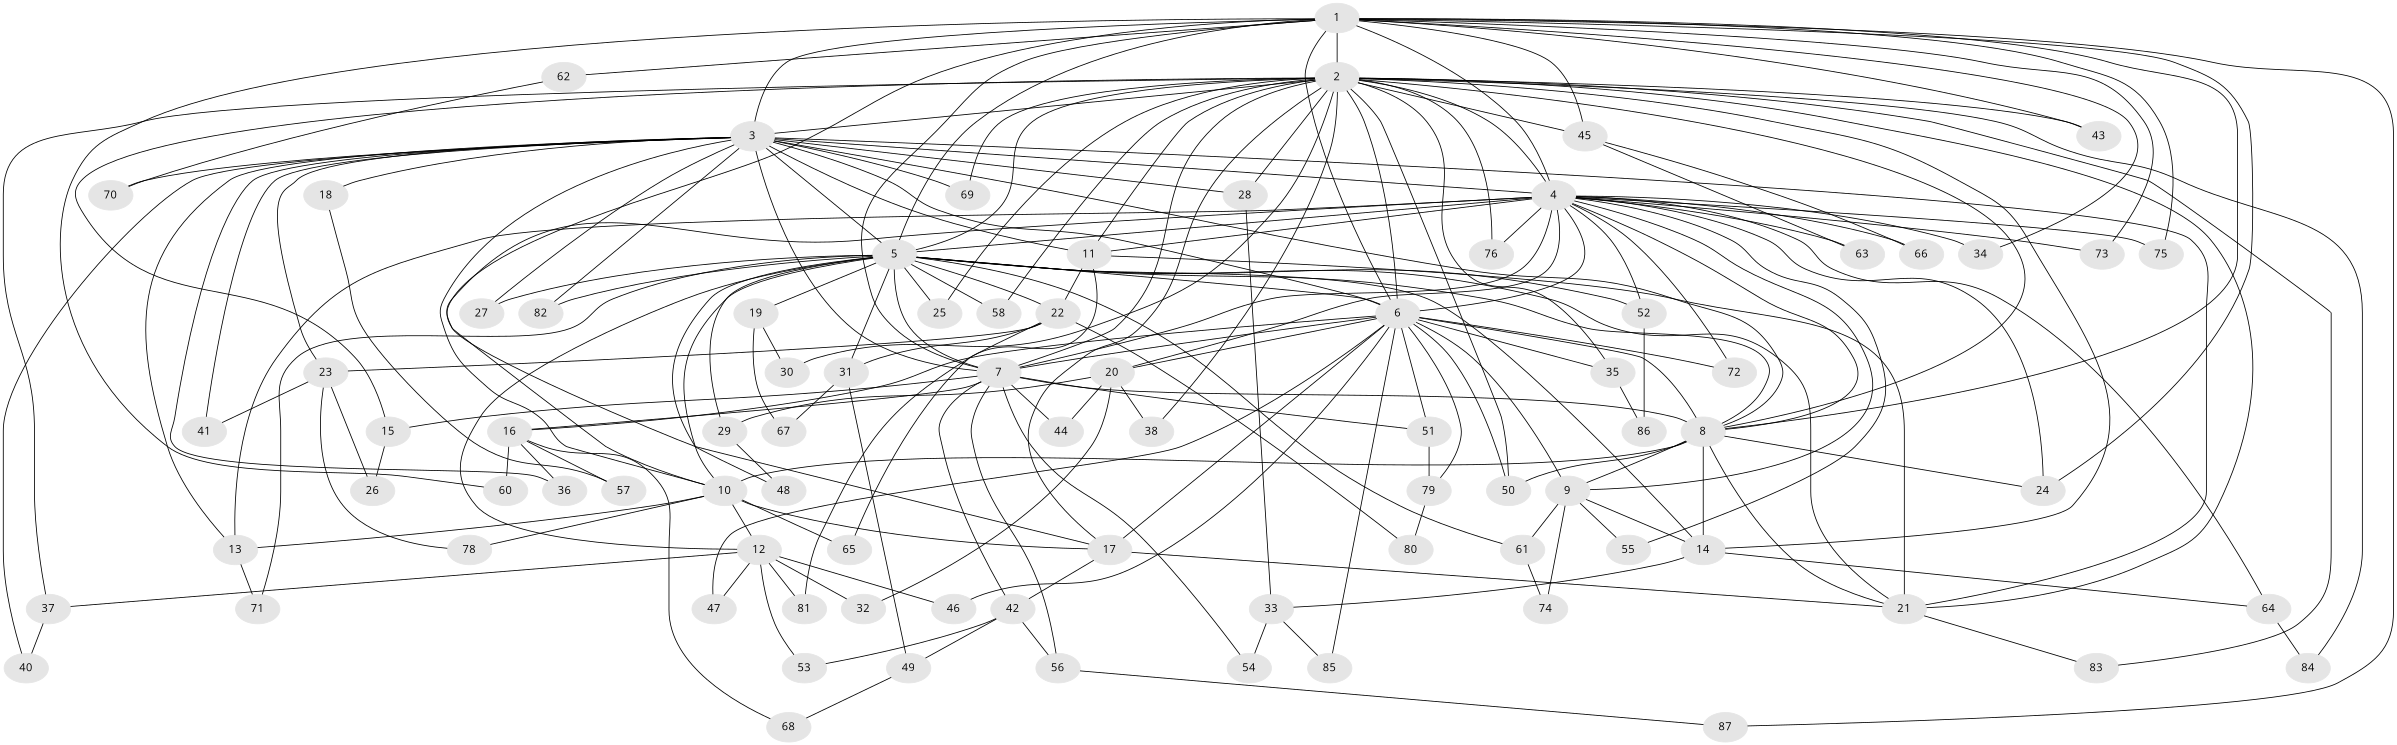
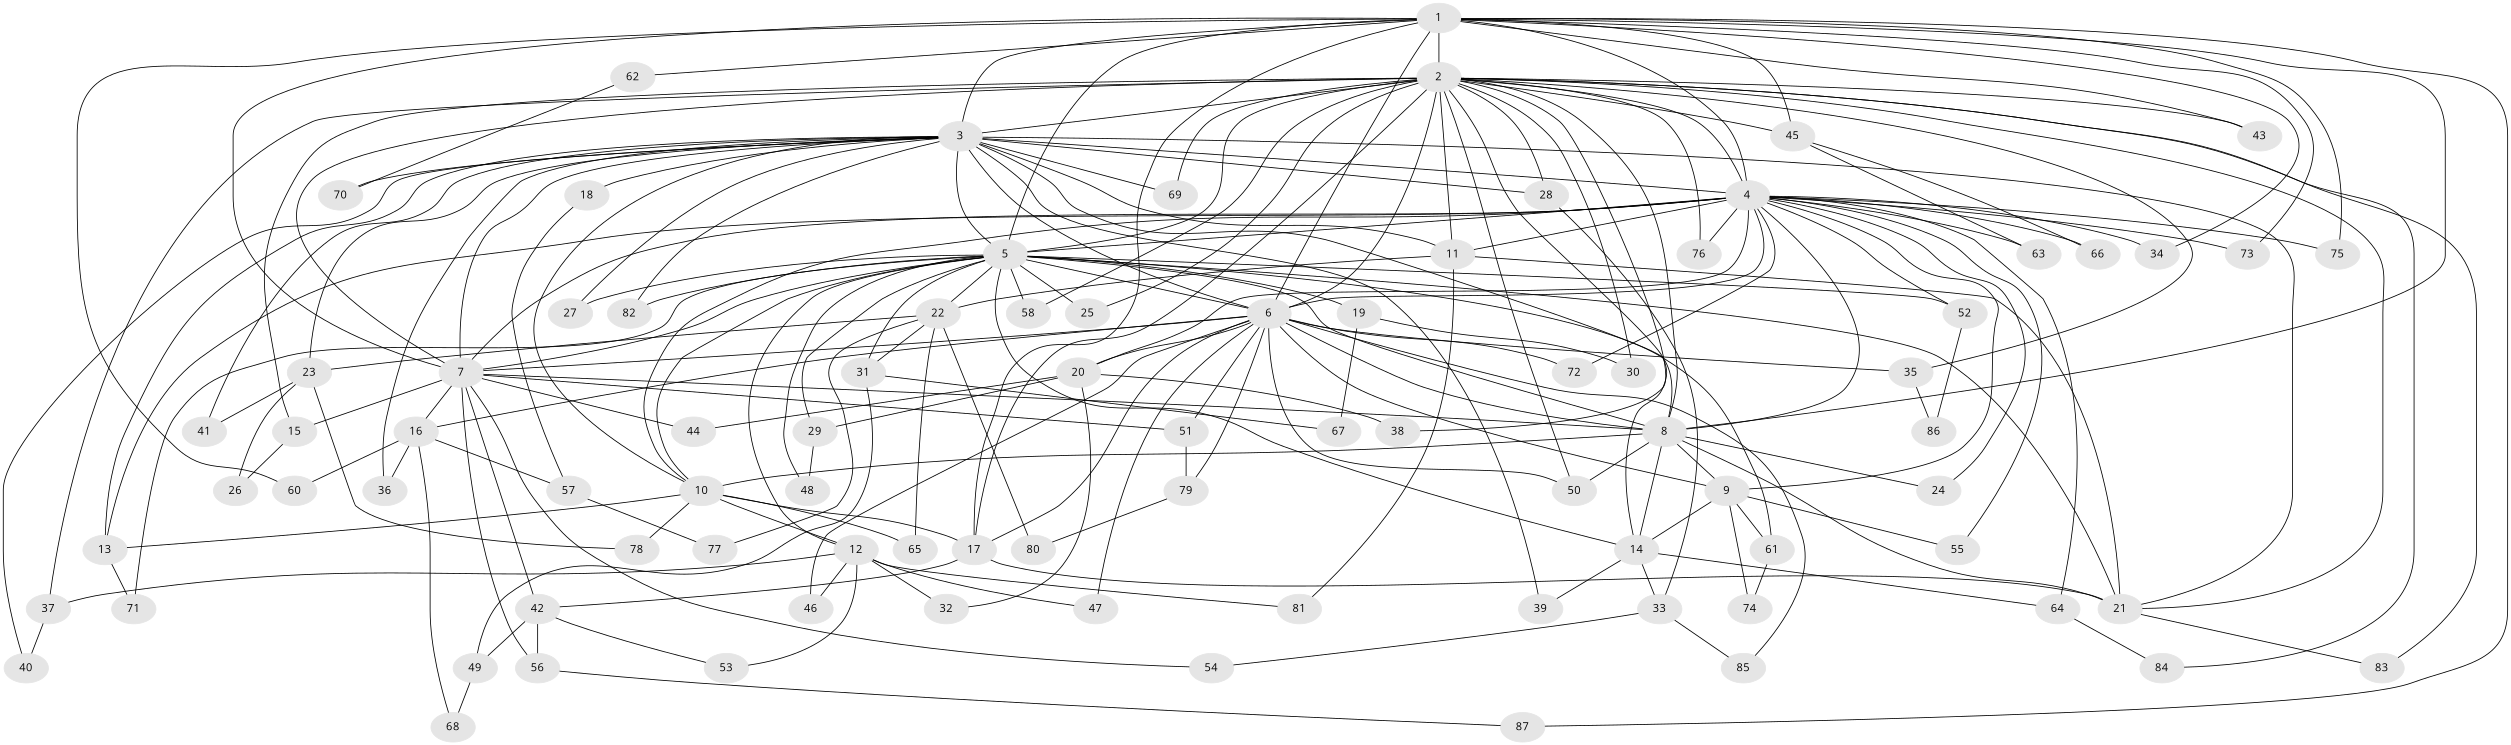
(2169, 61) -> none
none -> (715, 550)
none -> (1541, 609)
